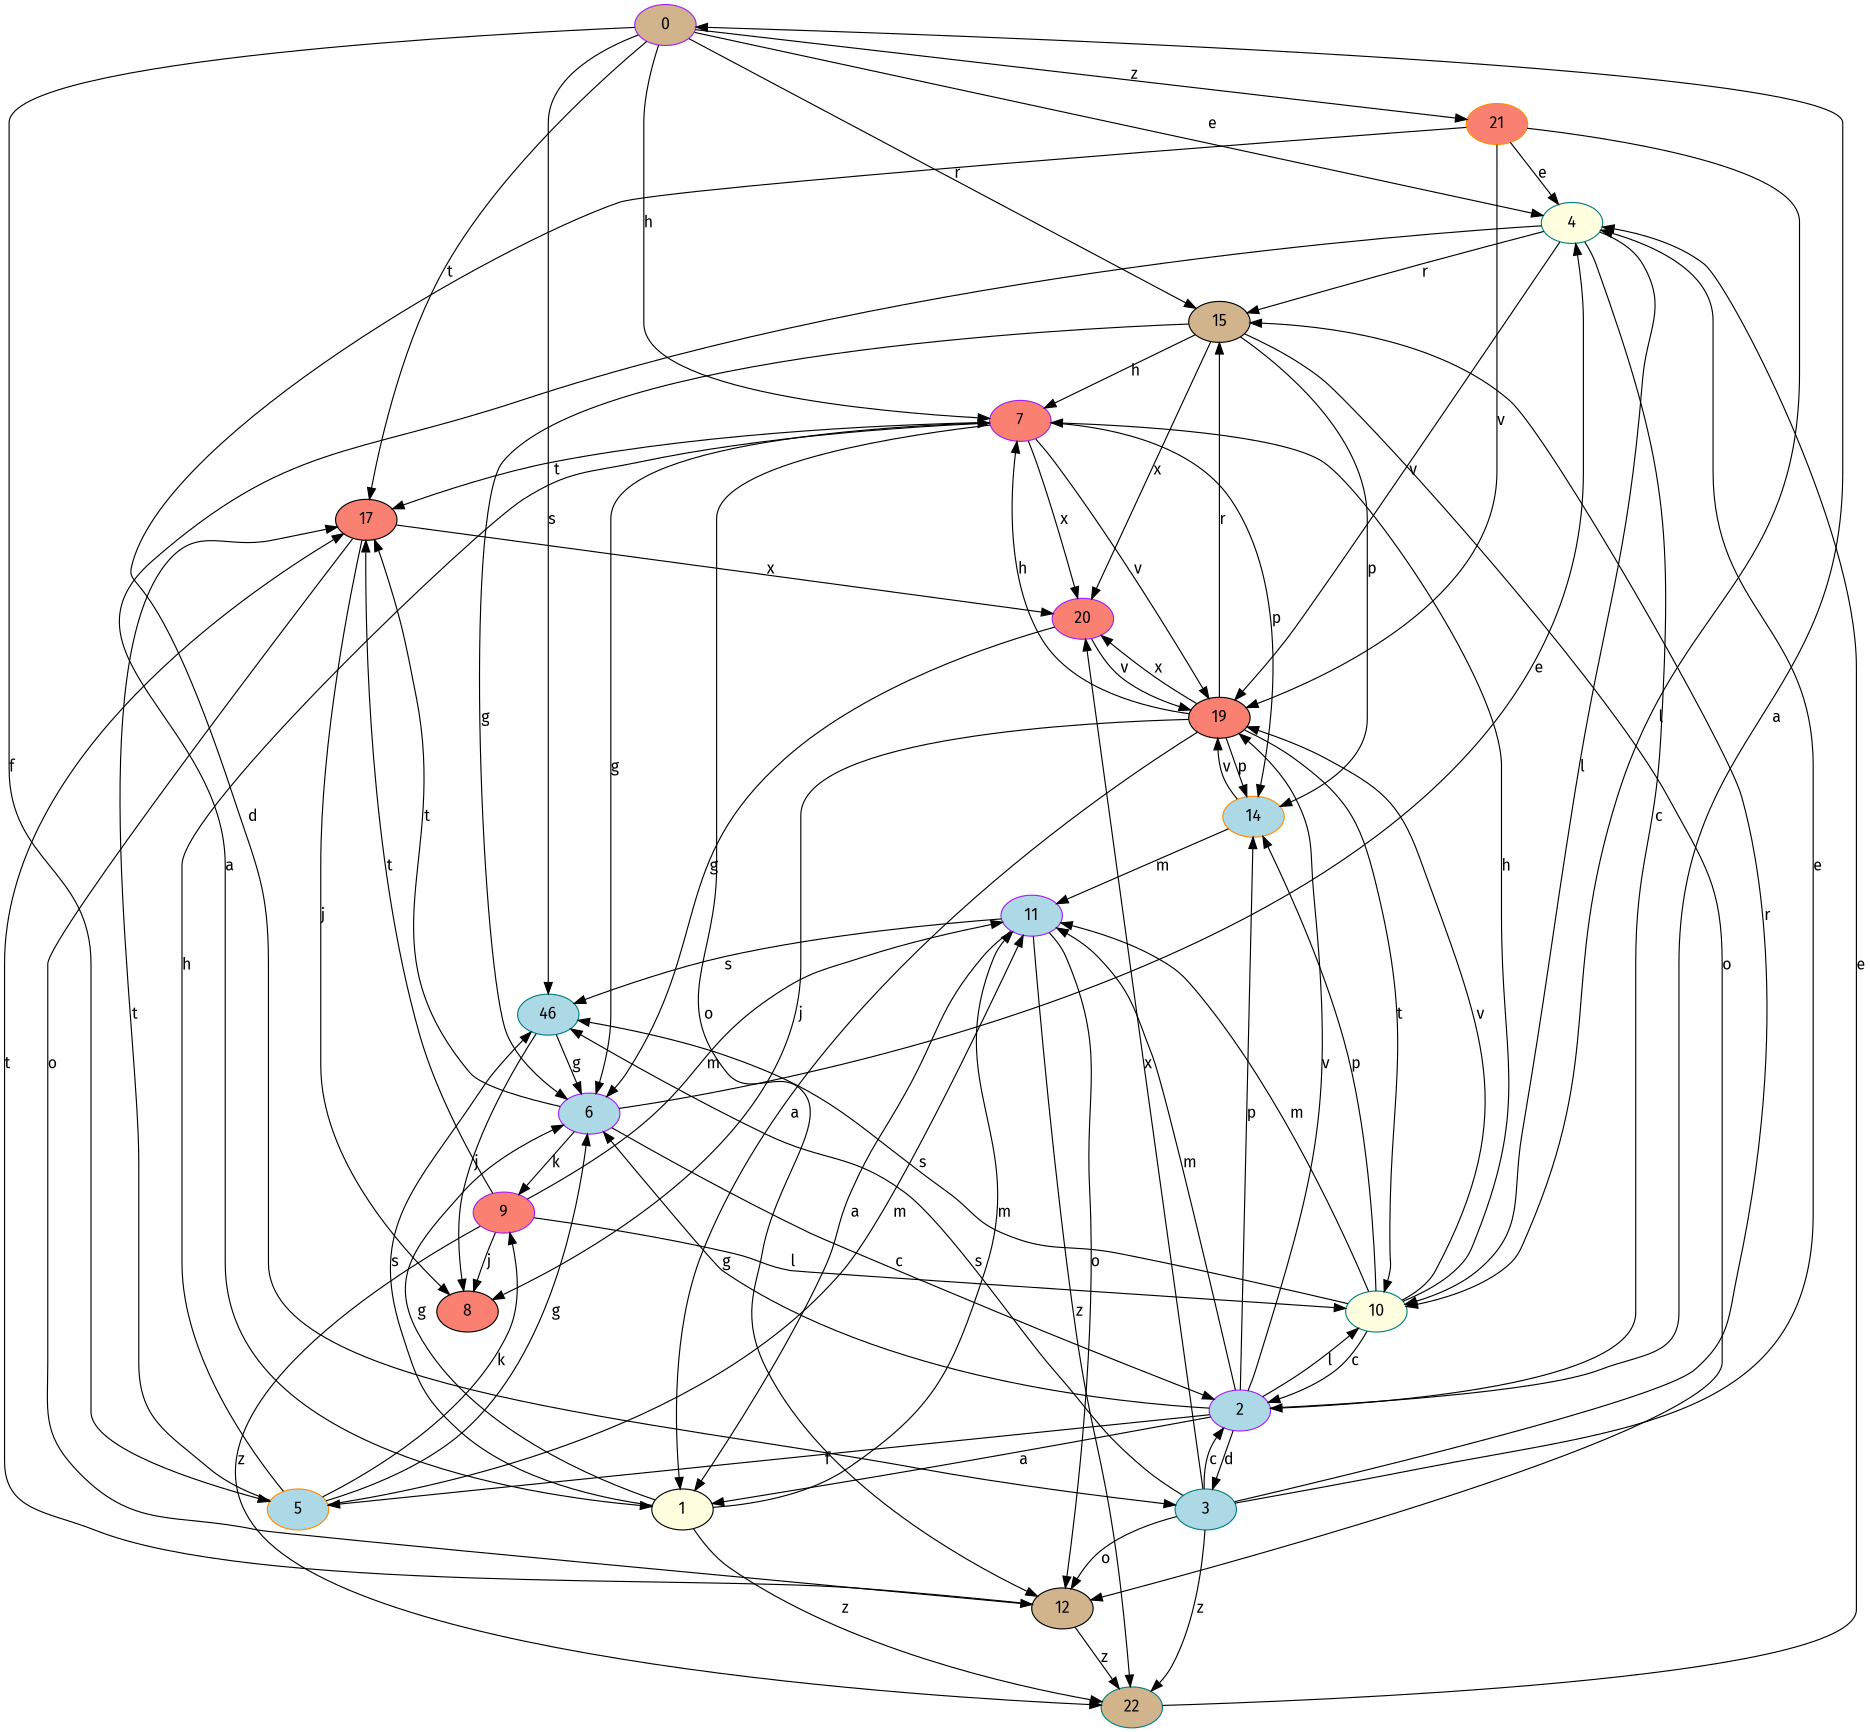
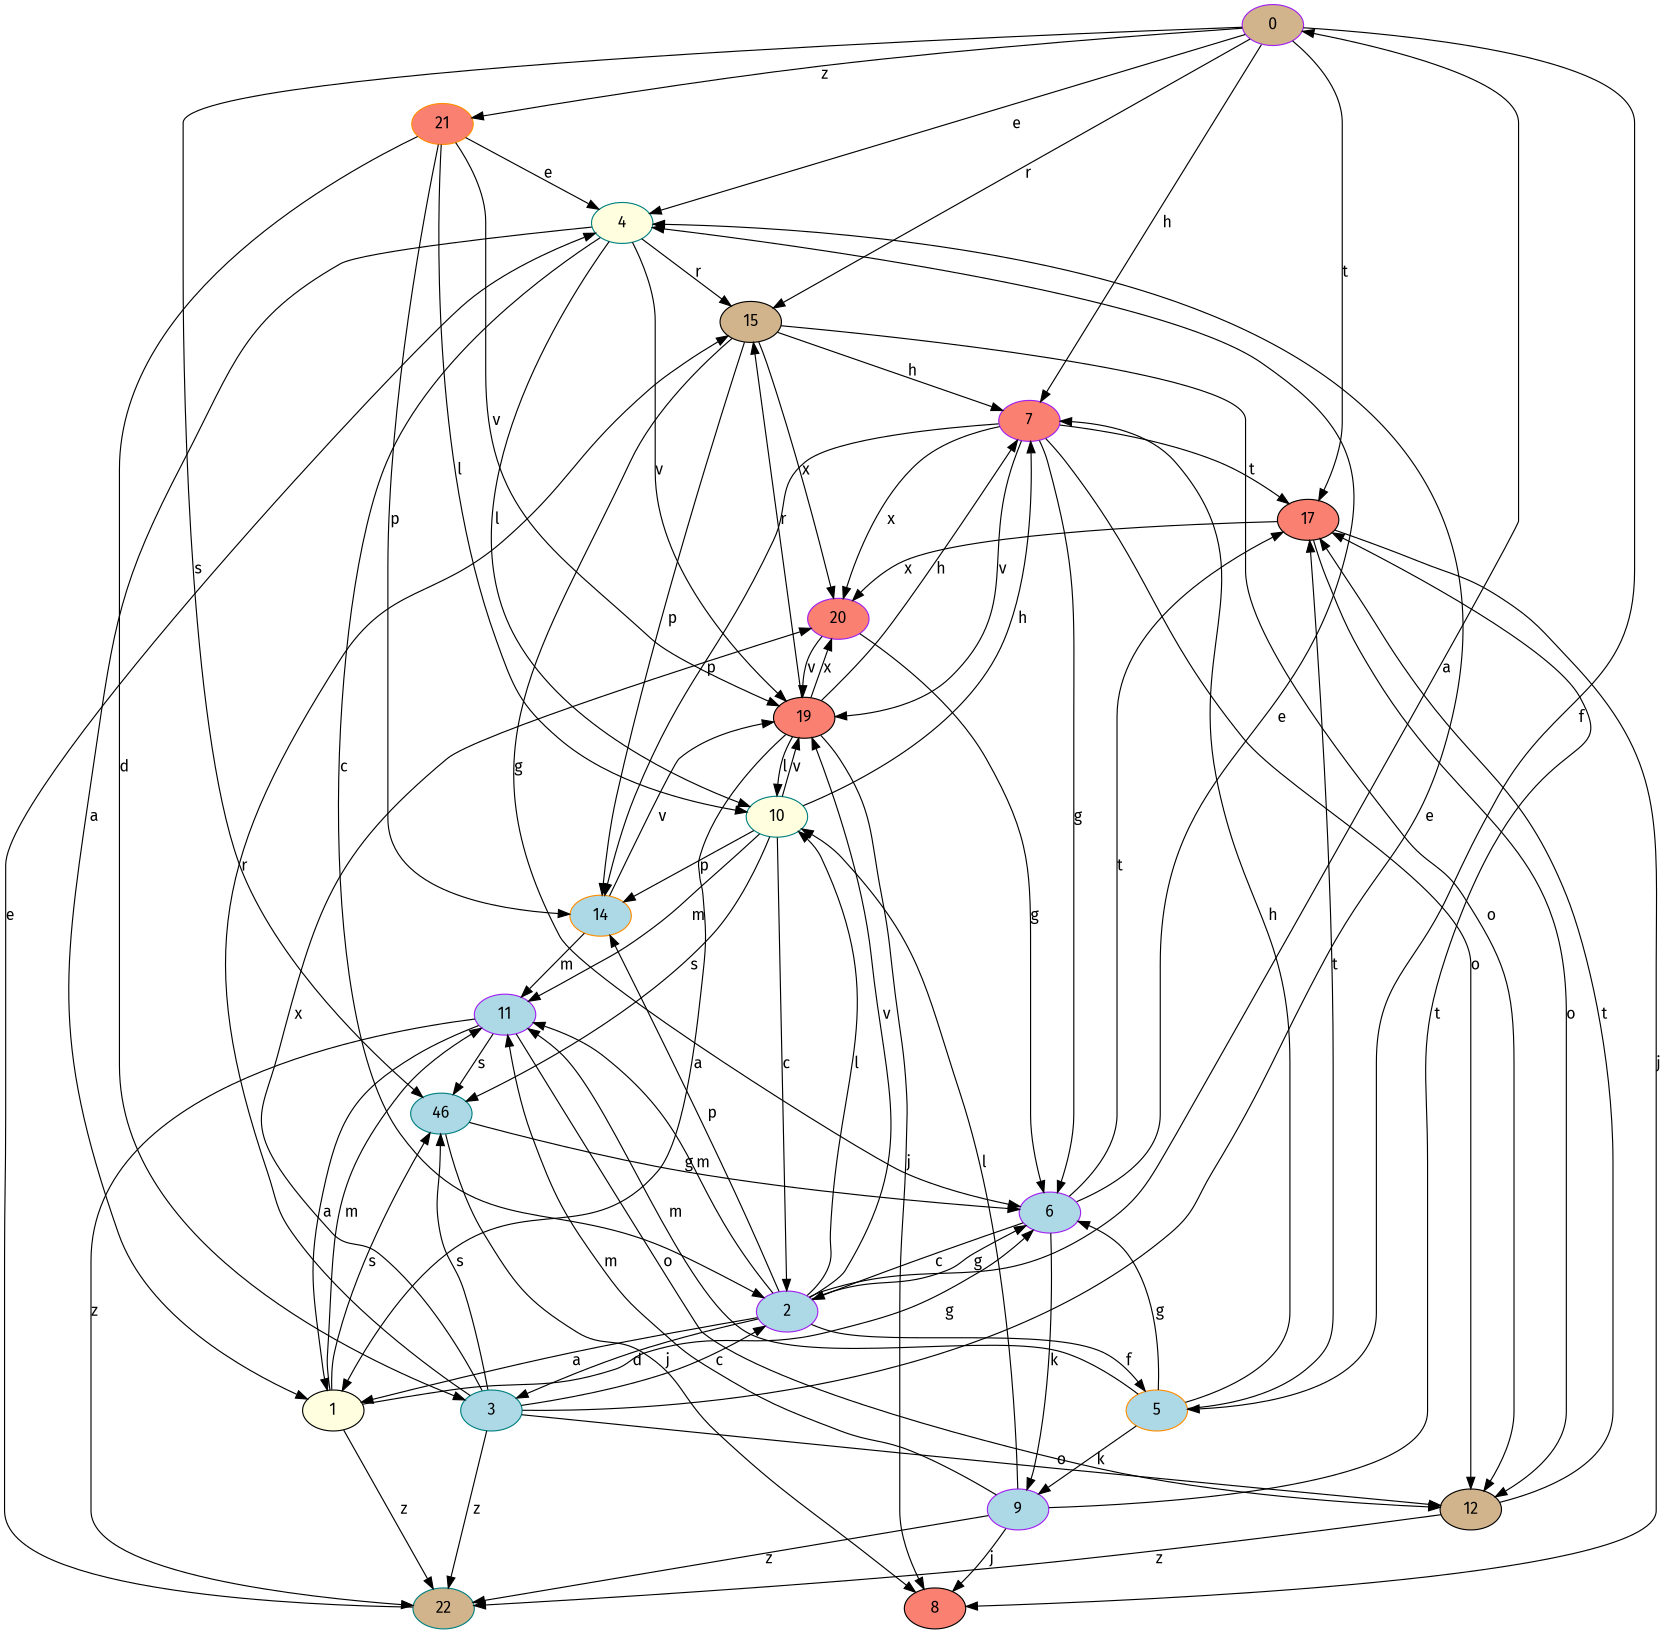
(1234, 762) -> (388, 586)
(1400, 1015) -> (785, 767)
(504, 1213) -> (1018, 1509)
